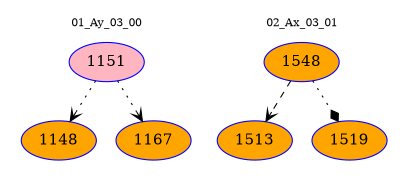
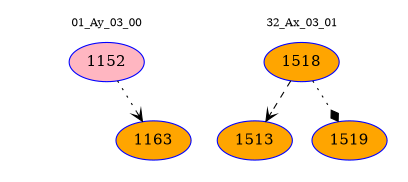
(302, 23) -> (302, 23)
(107, 62) -> (107, 62)
(302, 62) -> (302, 62)
(59, 140) -> none
(154, 140) -> (154, 140)
